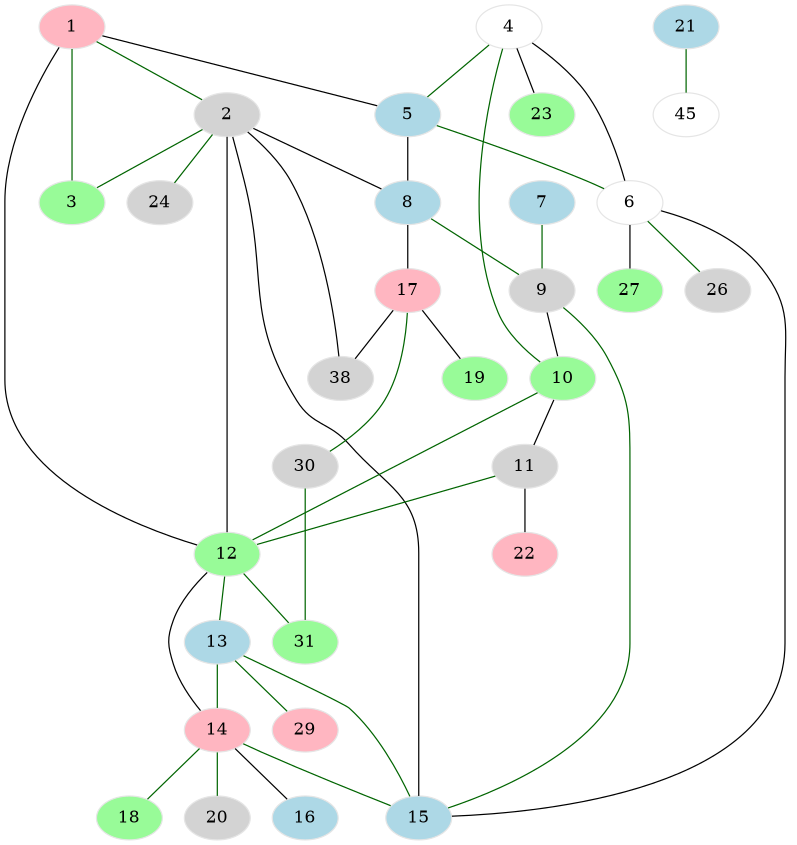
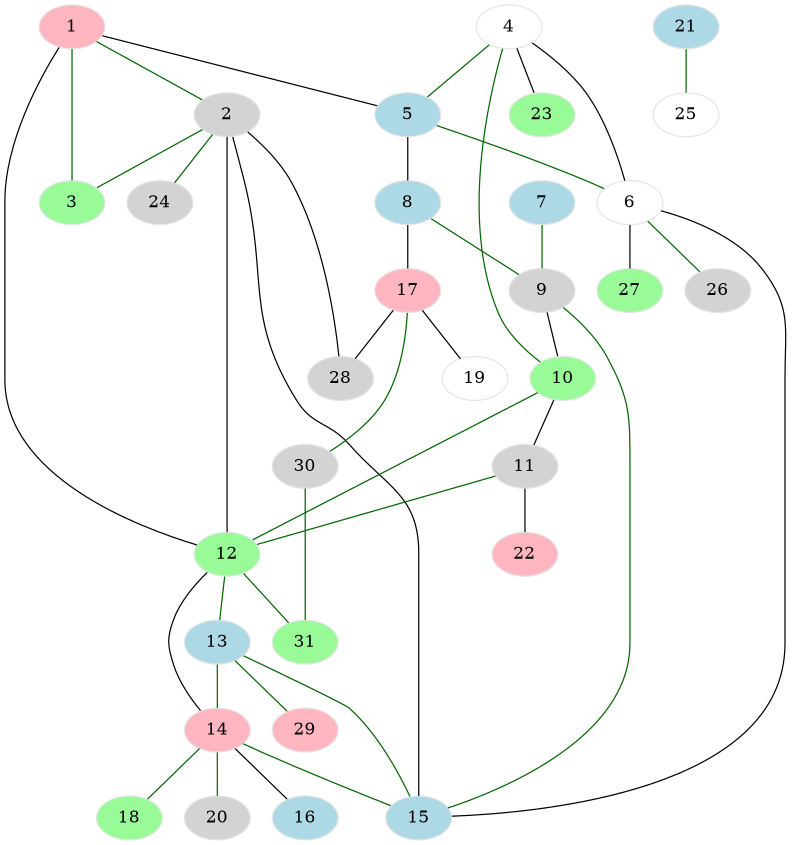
(686, 115) -> (686, 115)
(317, 159) -> none
(341, 378) -> (341, 378)
(475, 378) -> (475, 378)
